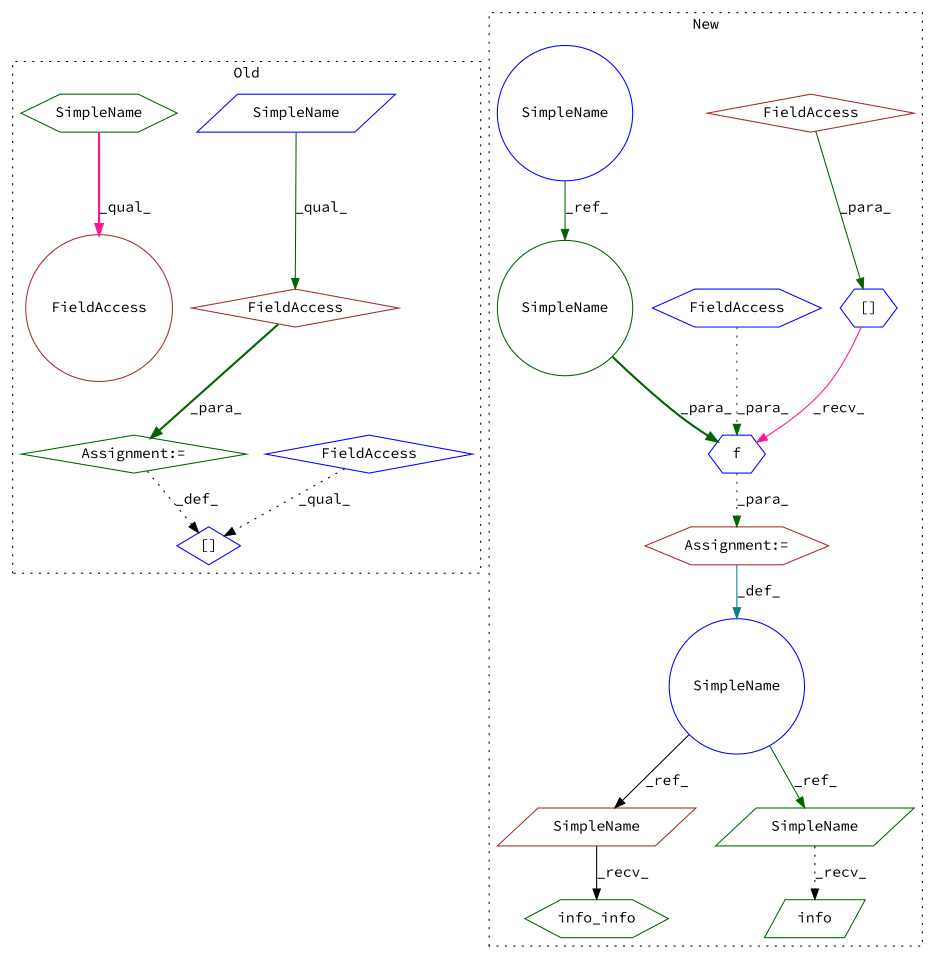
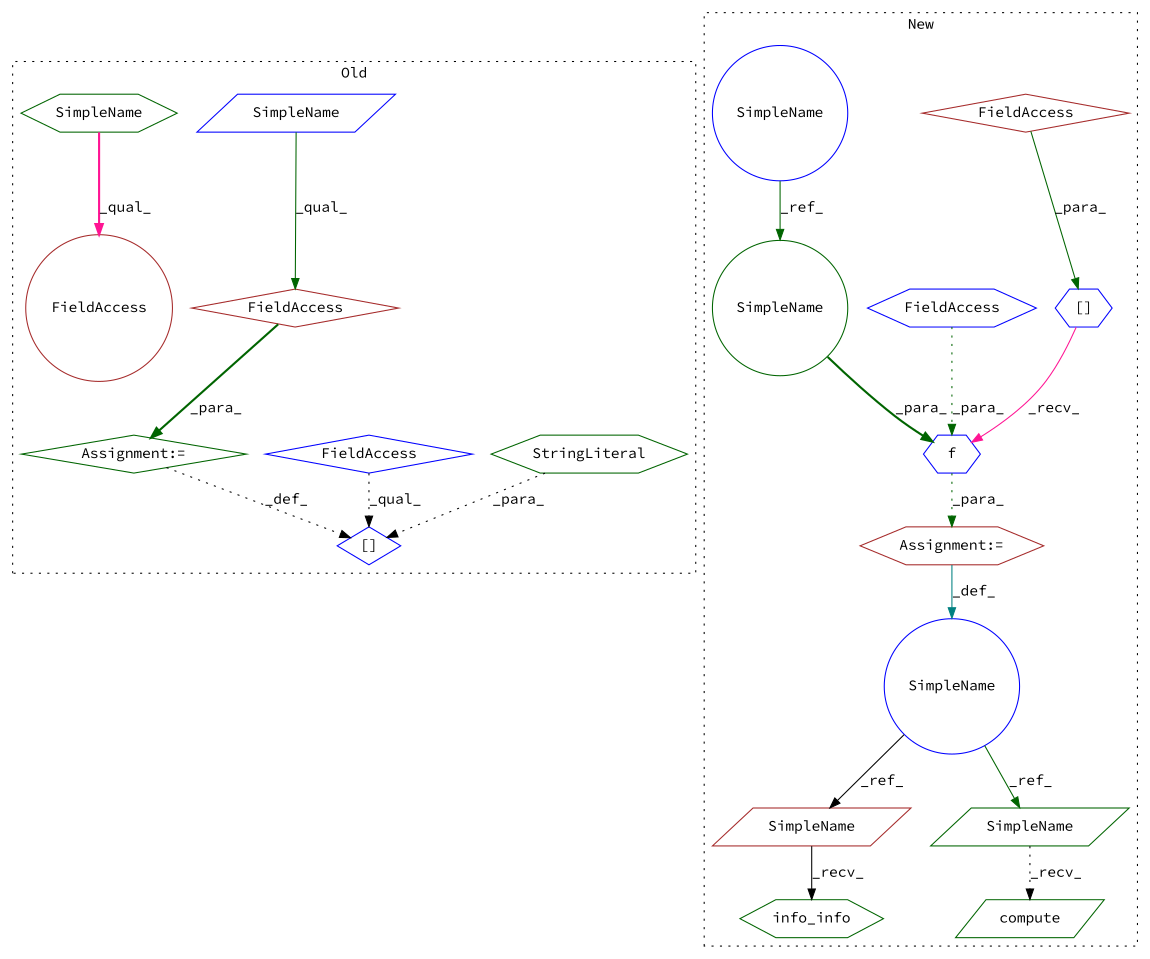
none -> (589, 454)
(815, 919) -> (1030, 919)
